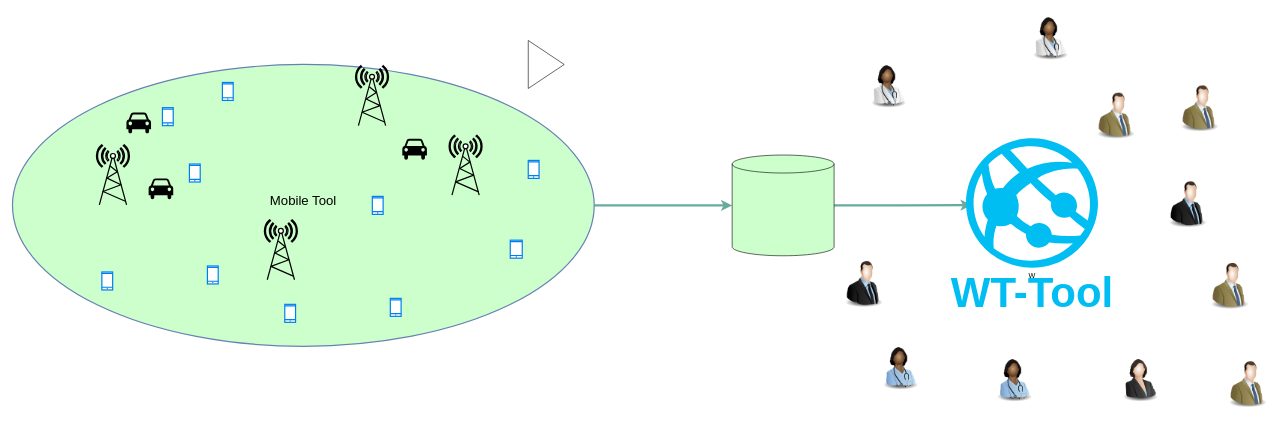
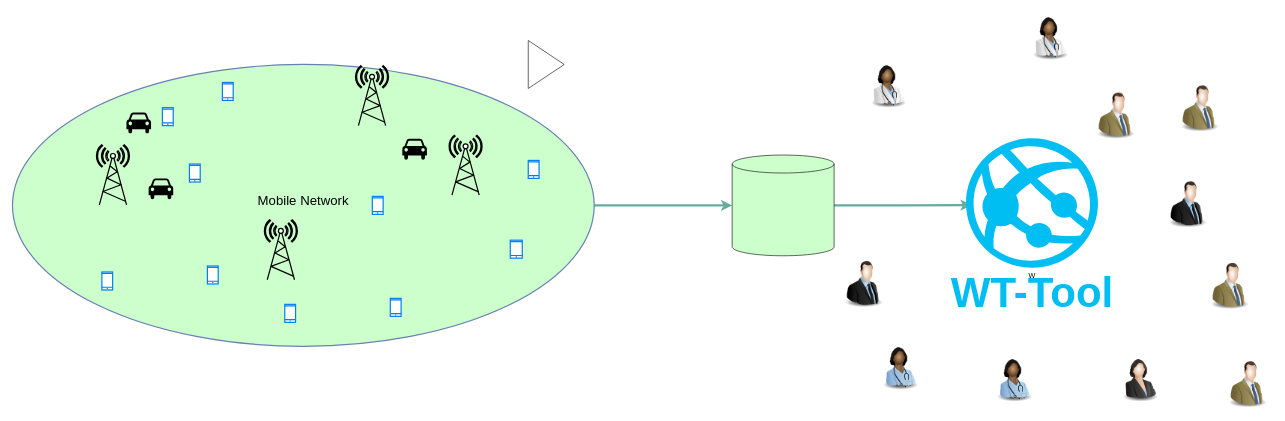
(303, 201) -> (303, 201)
